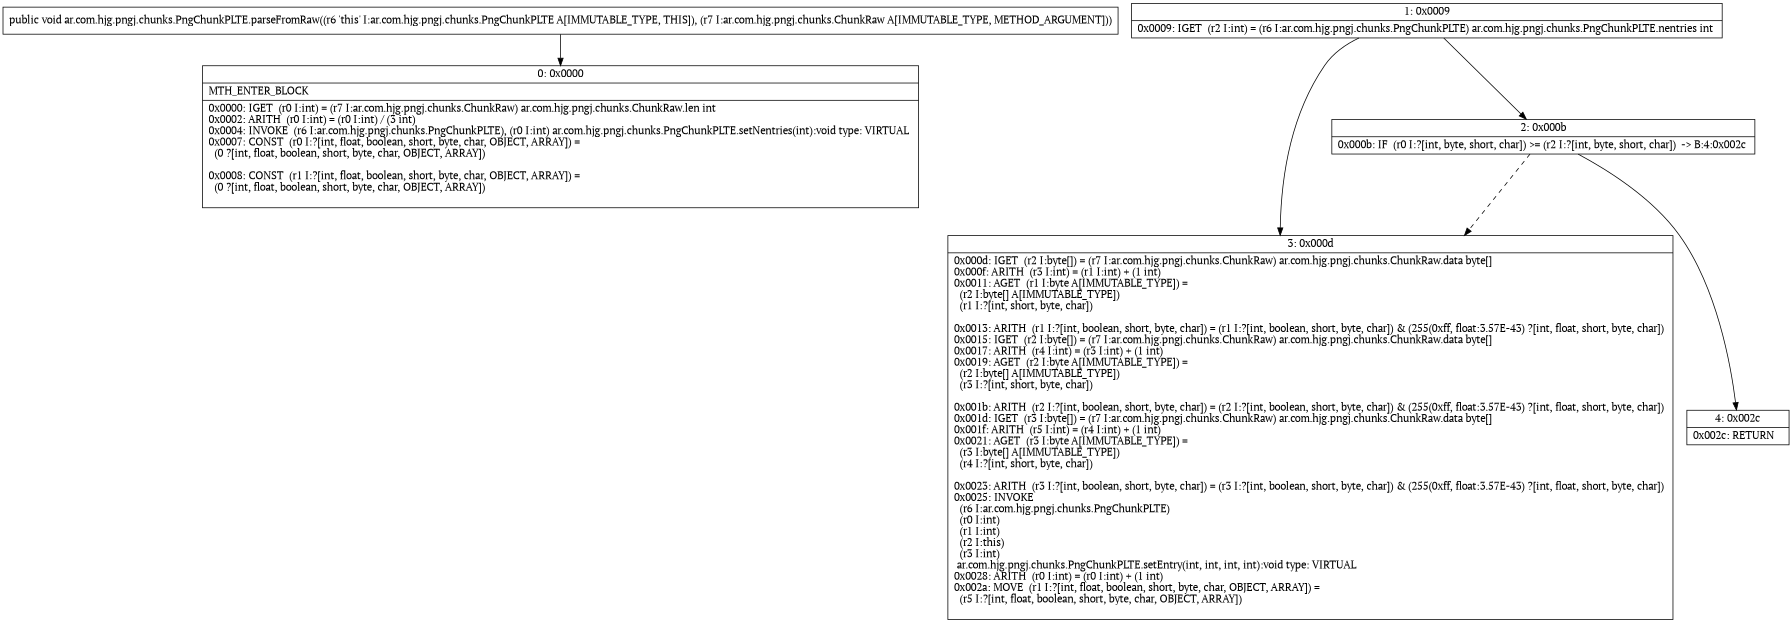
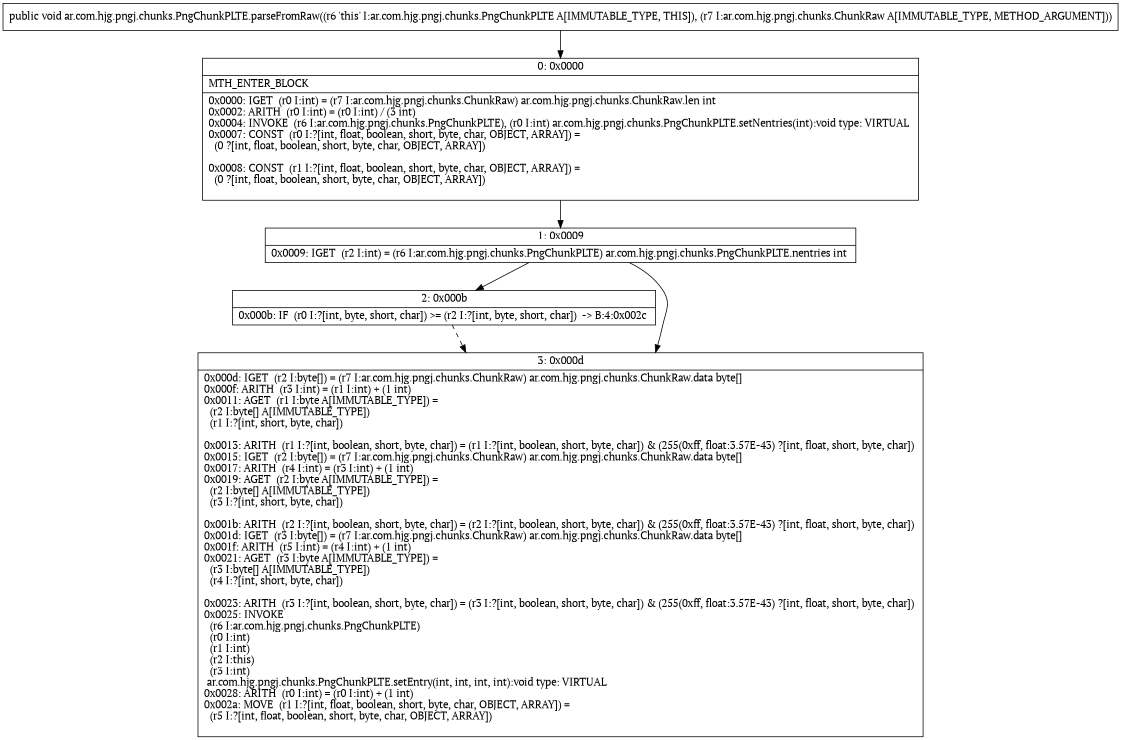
none -> (561, 210)
(1738, 428) -> none
